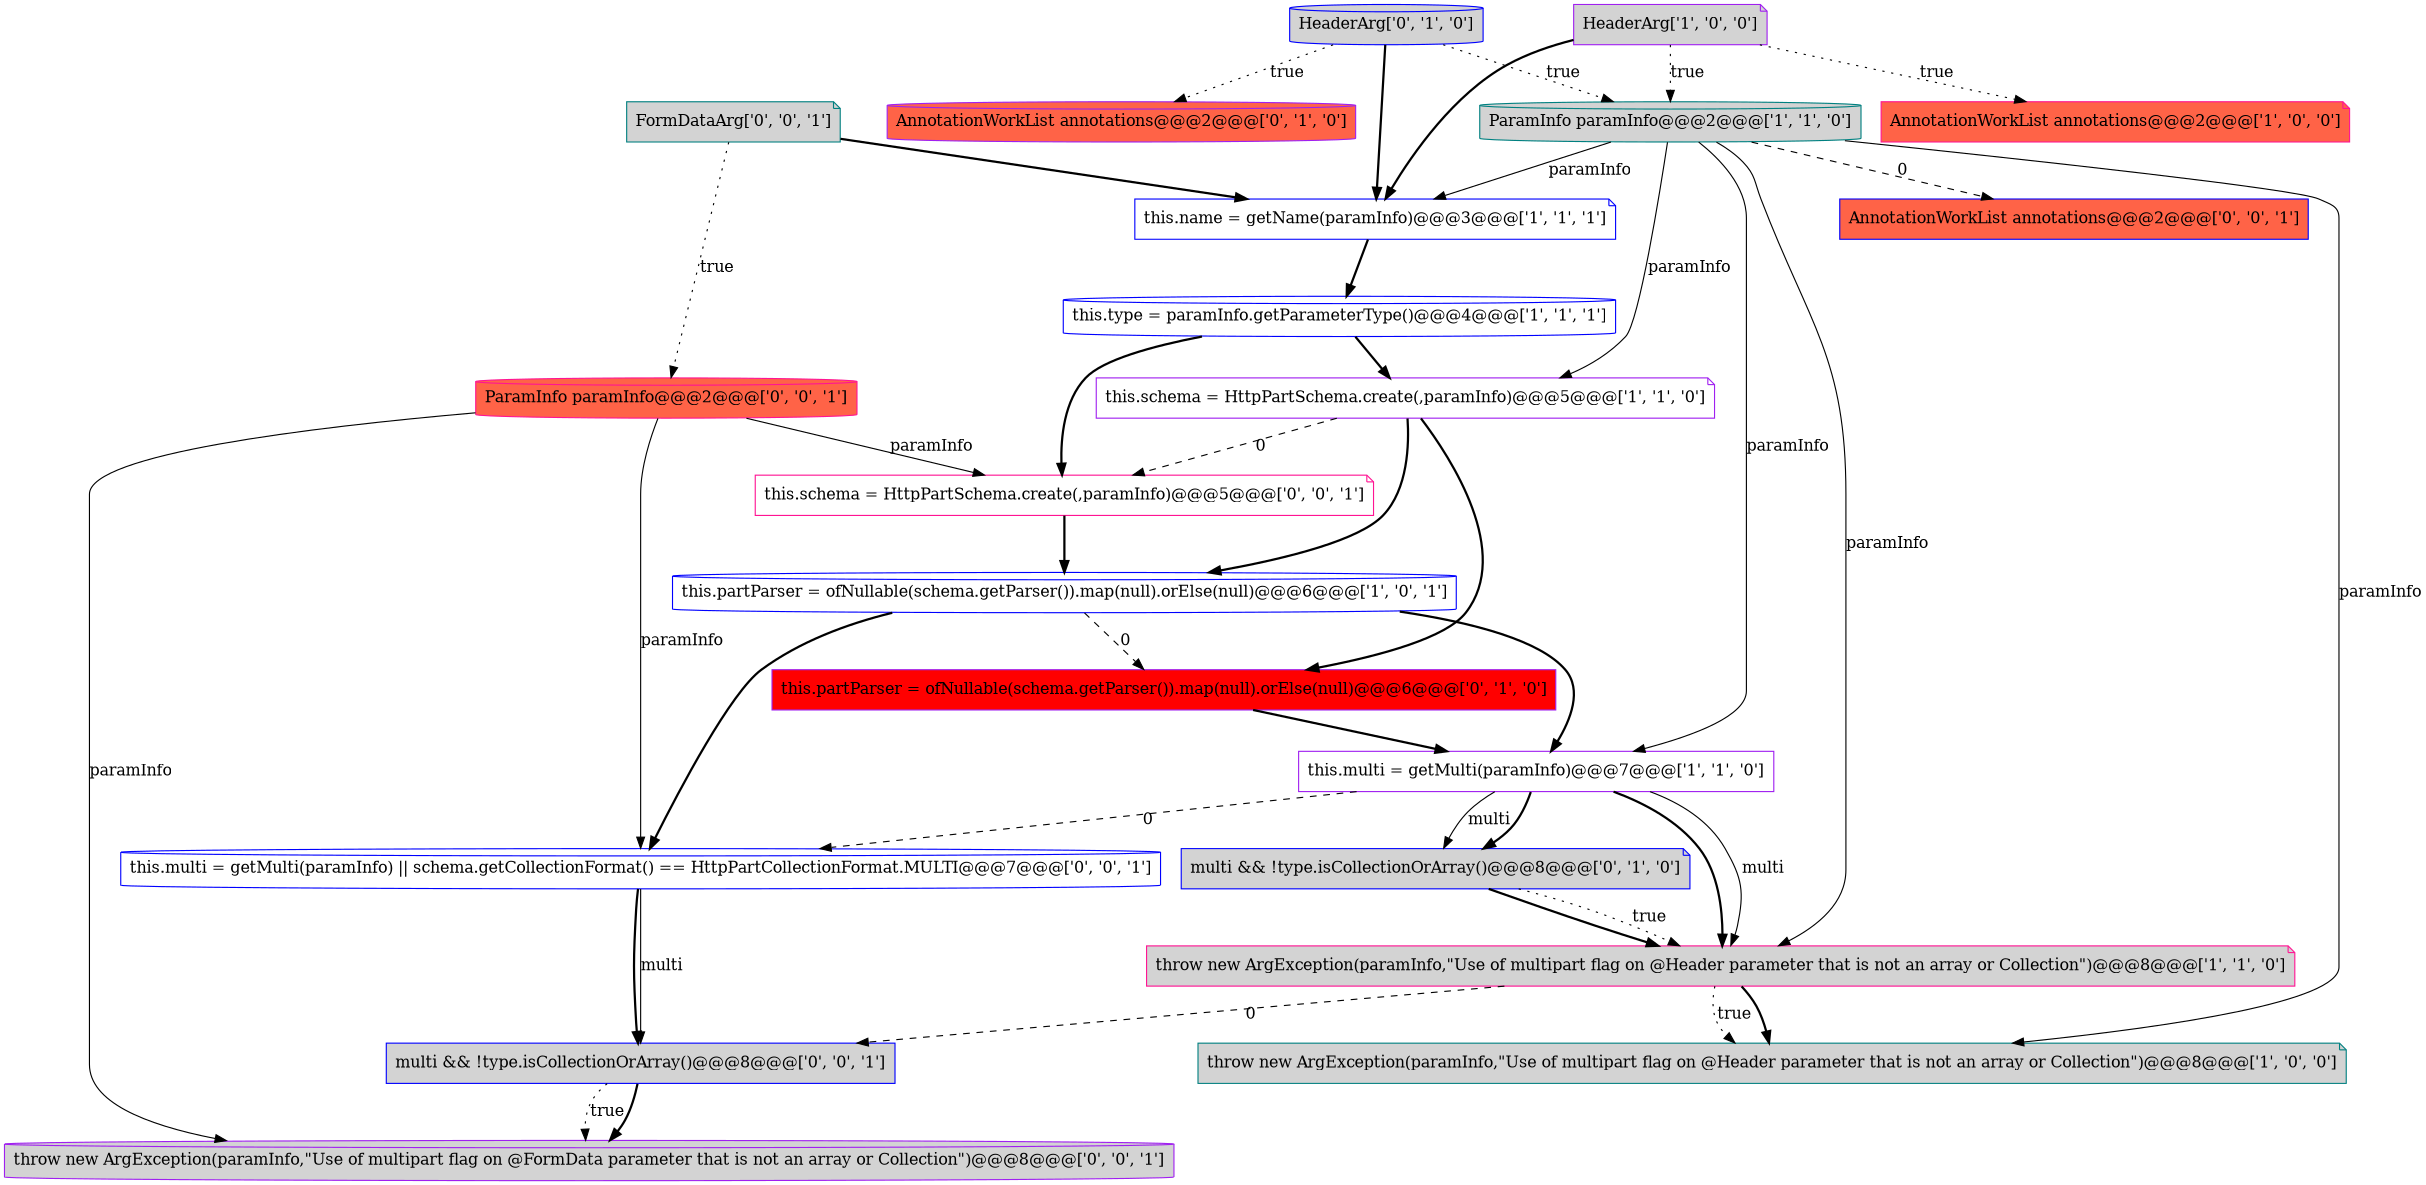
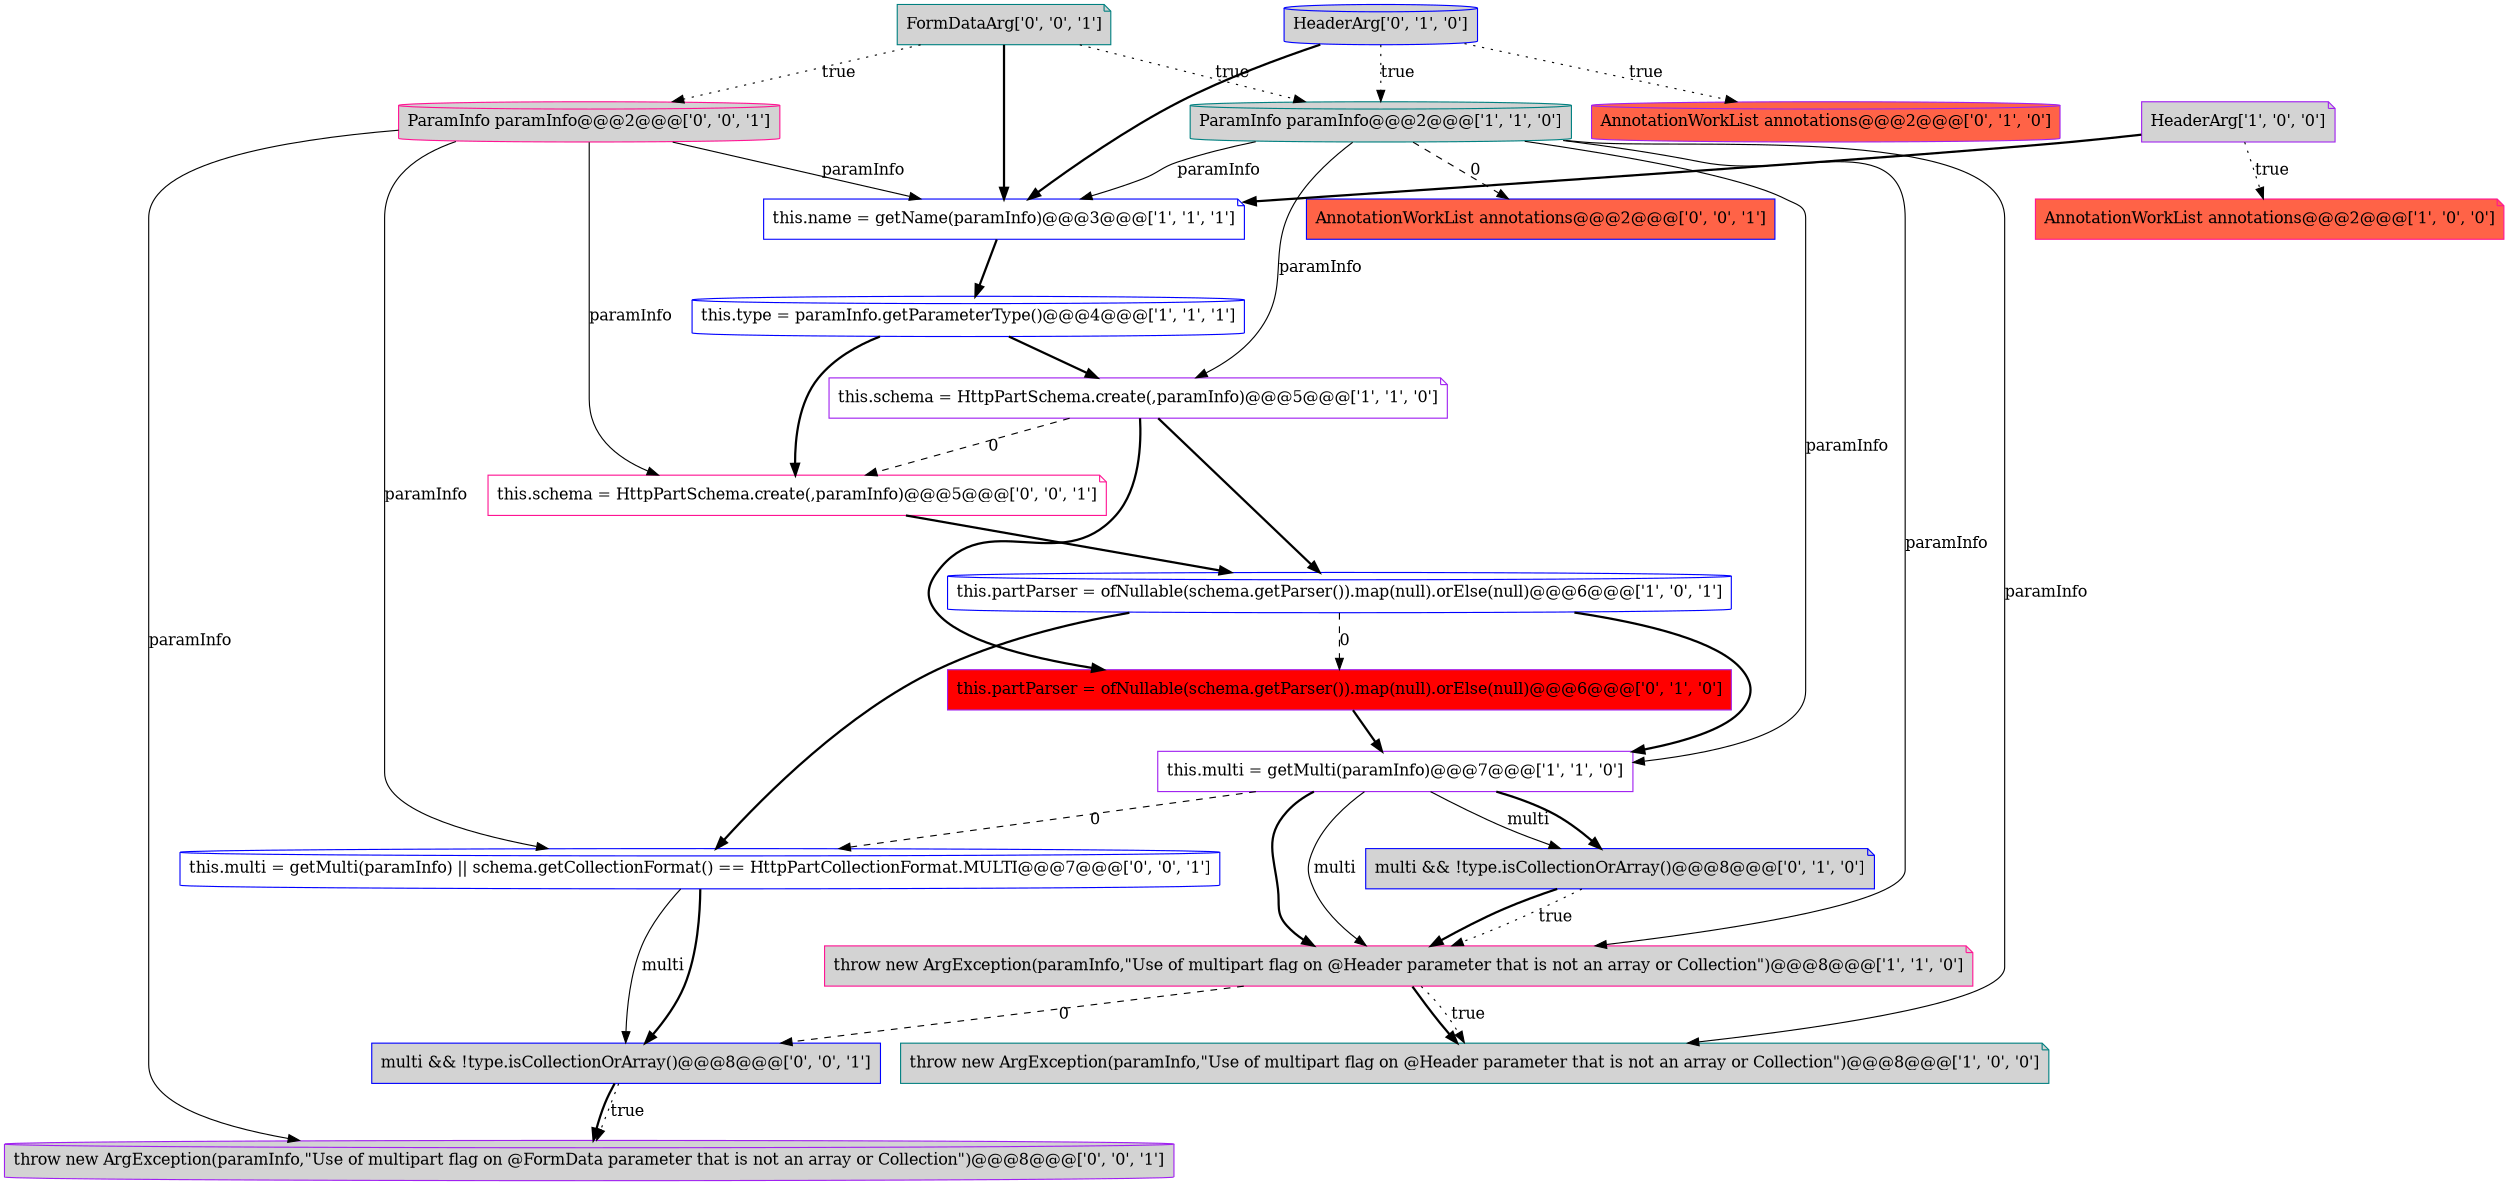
(1670, 68) -> (1187, 72)
none -> (791, 169)
(666, 398) -> (589, 122)
